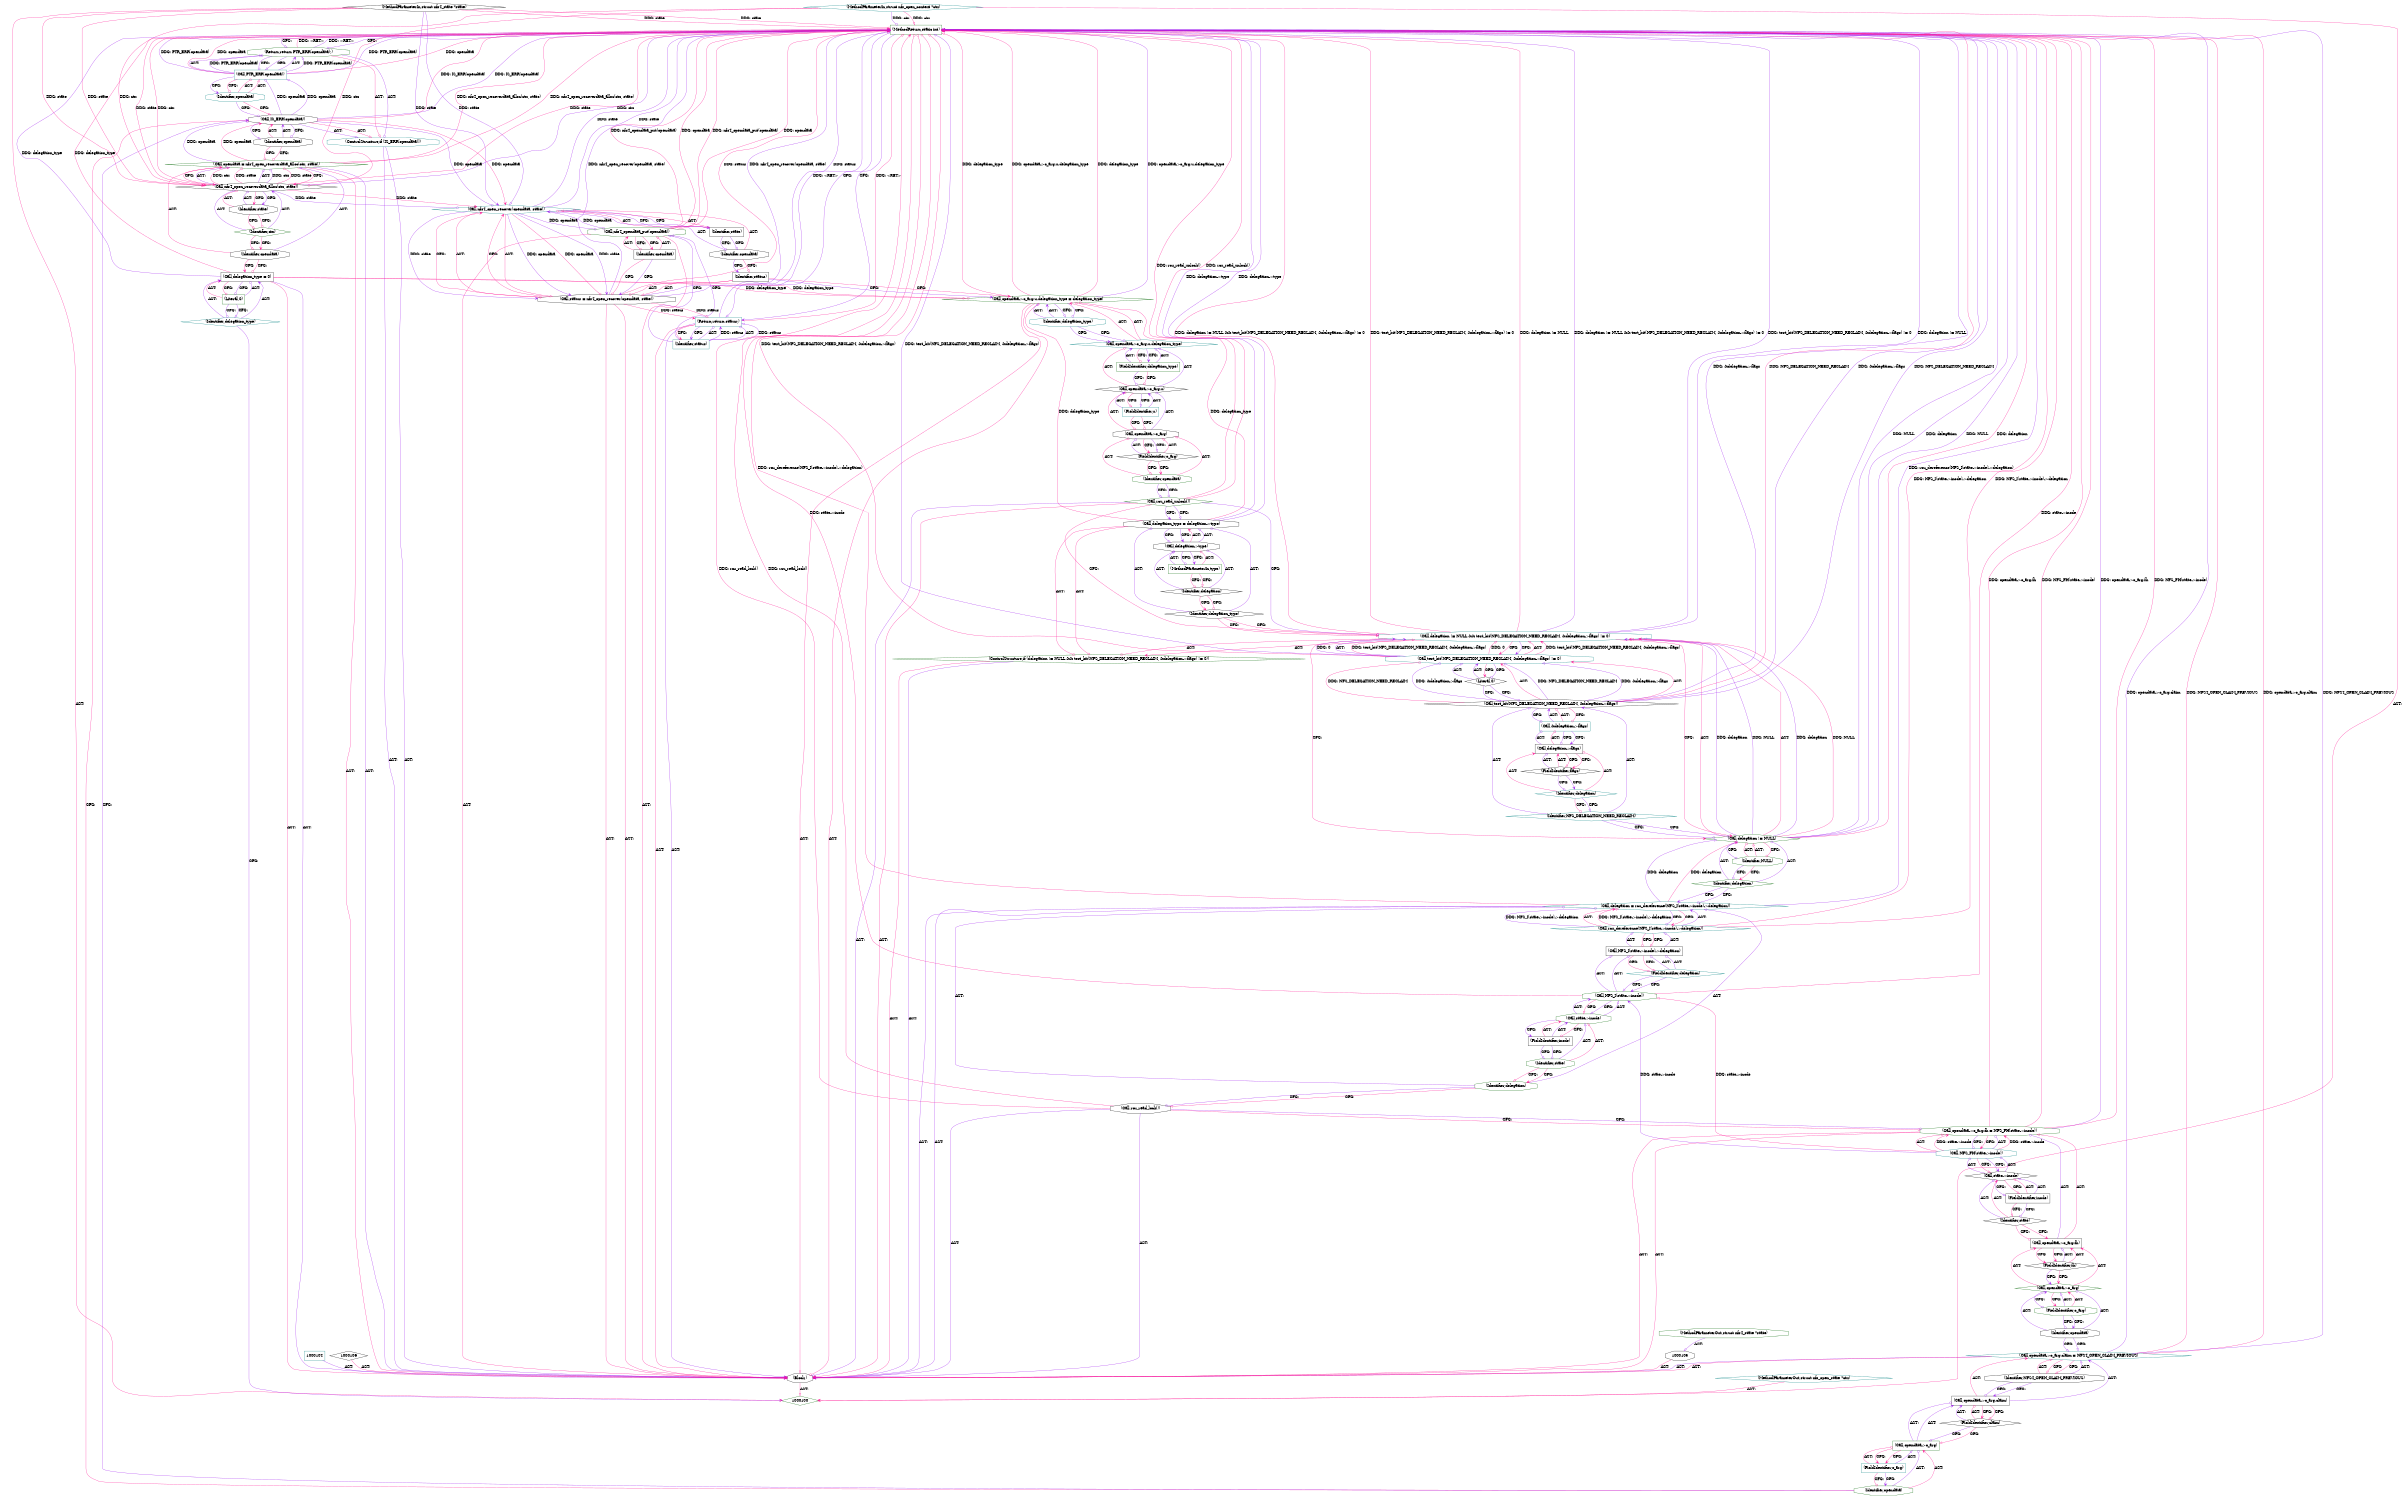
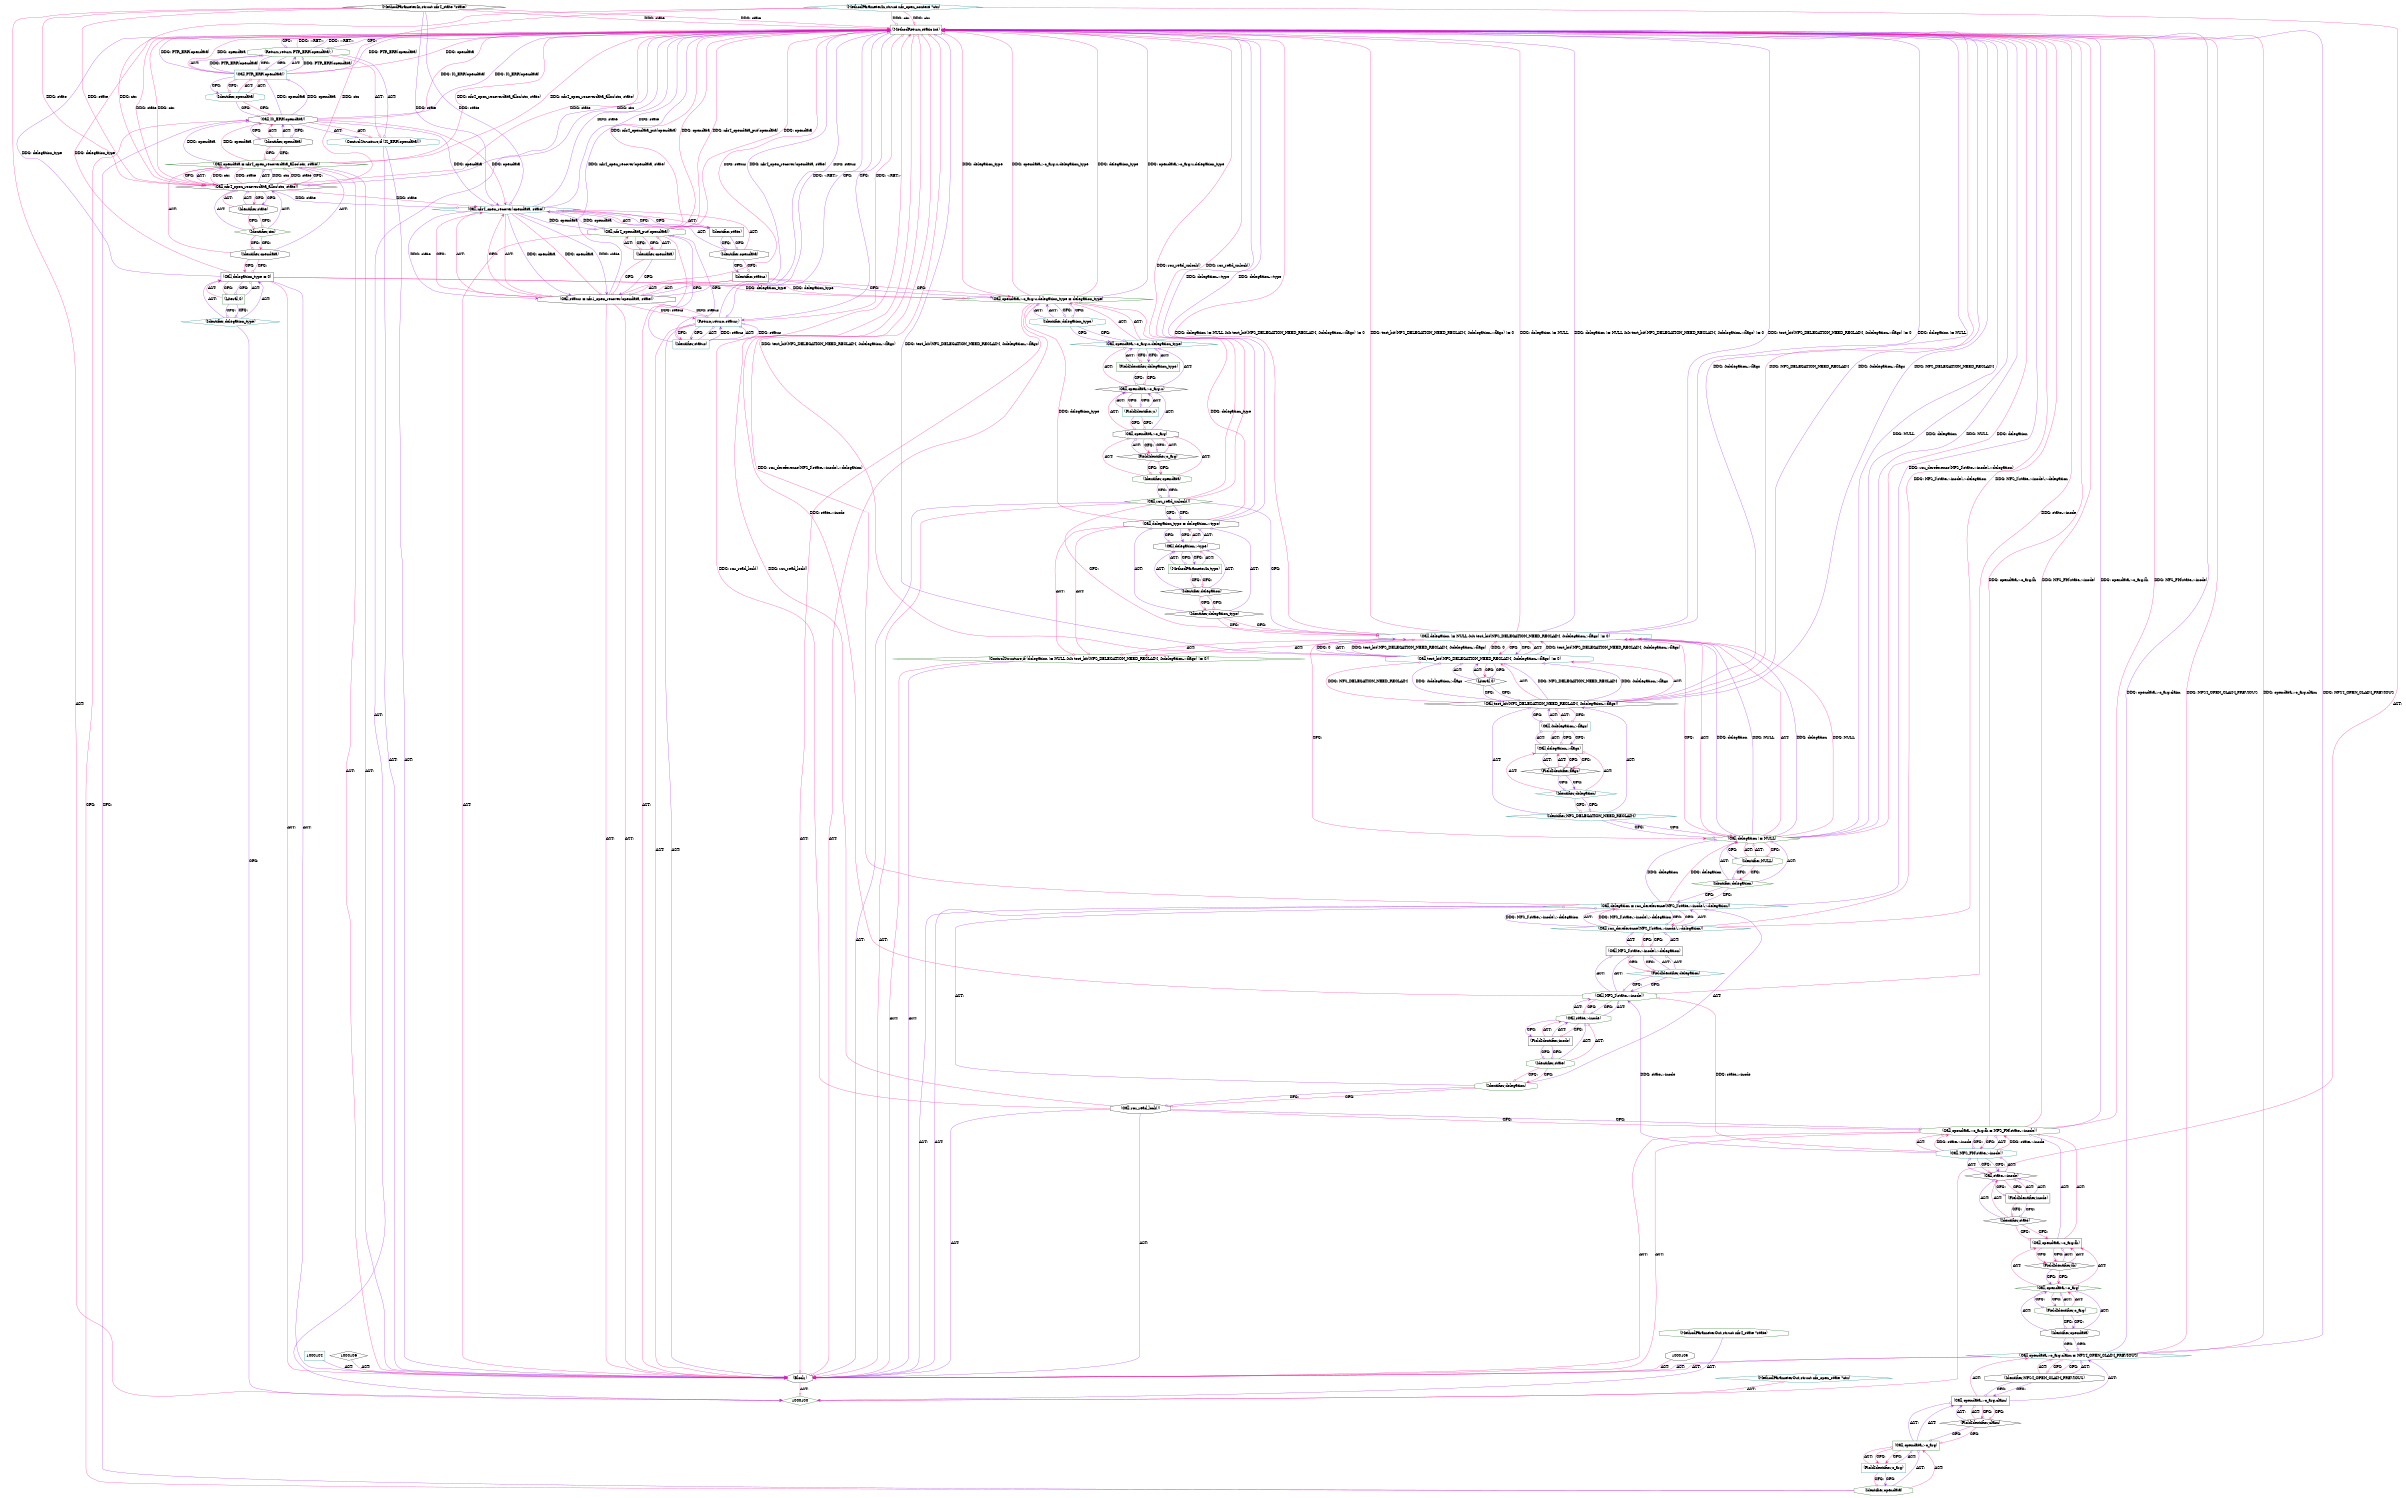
(607, 299) -> (607, 299)
none -> (380, 756)
(1695, 1342) -> (1281, 1393)
